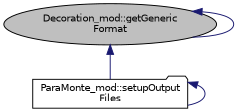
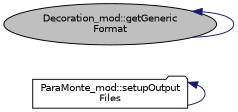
(110, 67) -> none
